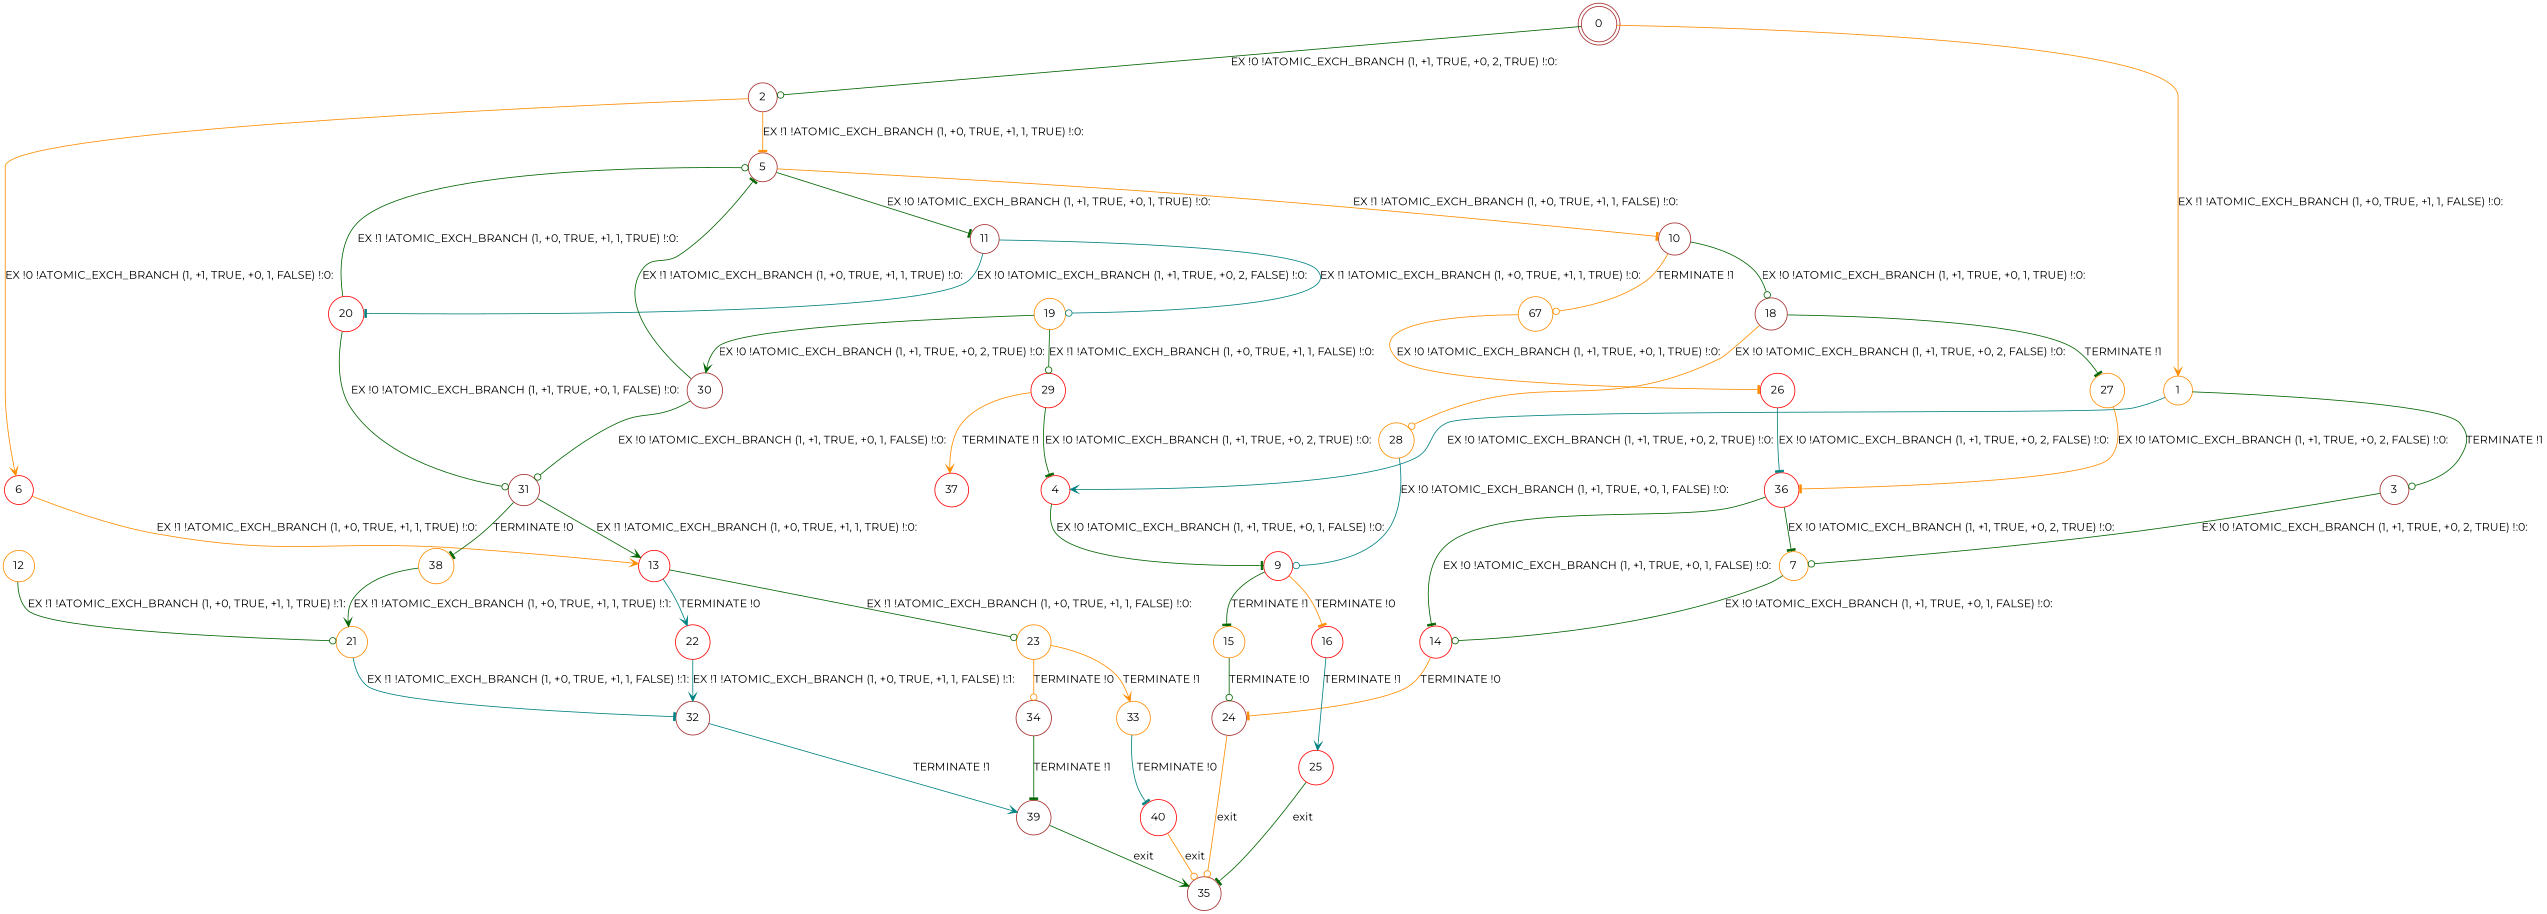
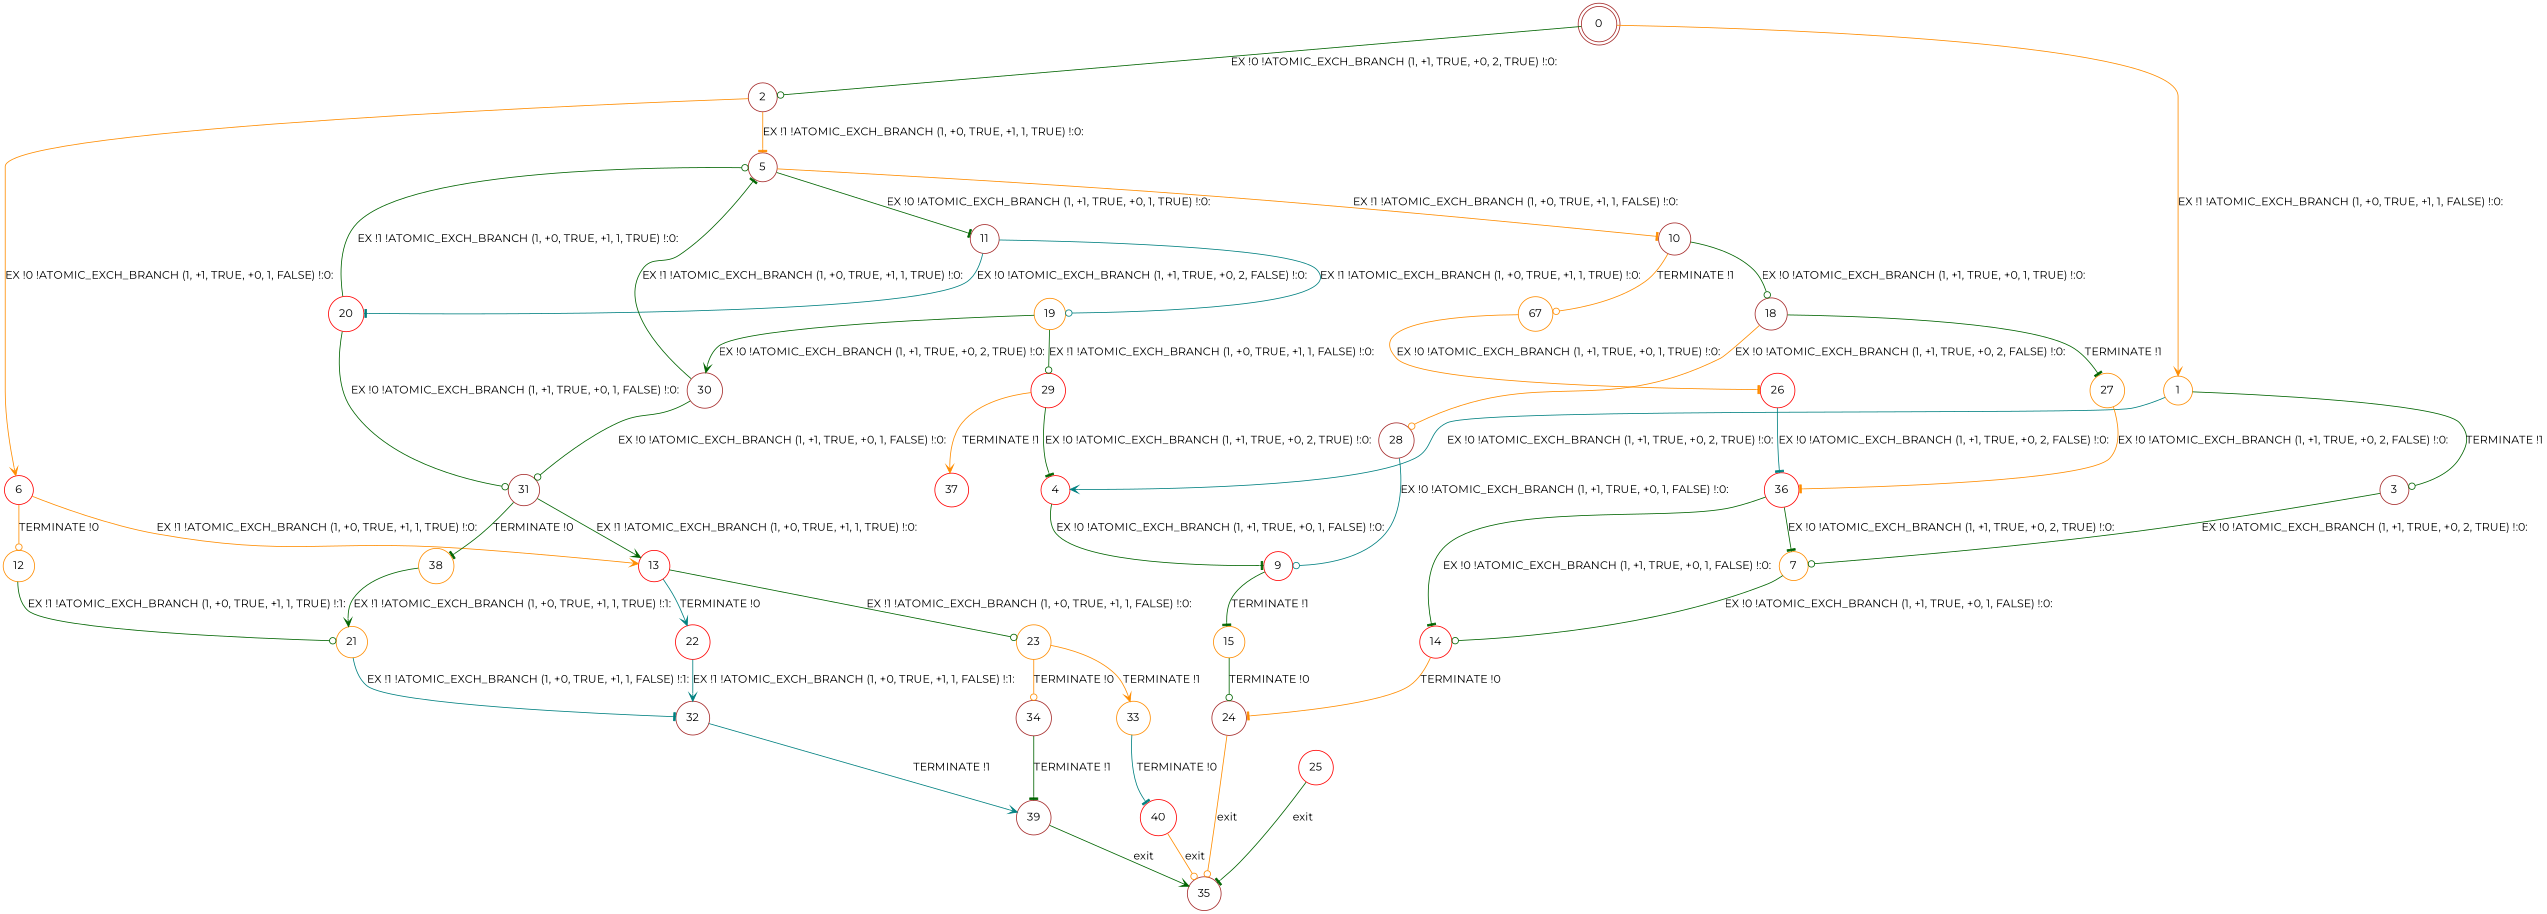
(1396, 441) -> (1396, 441)
none -> (19, 524)
(1327, 642) -> none
